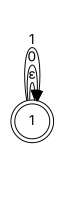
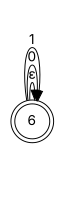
(32, 121) -> (32, 121)
